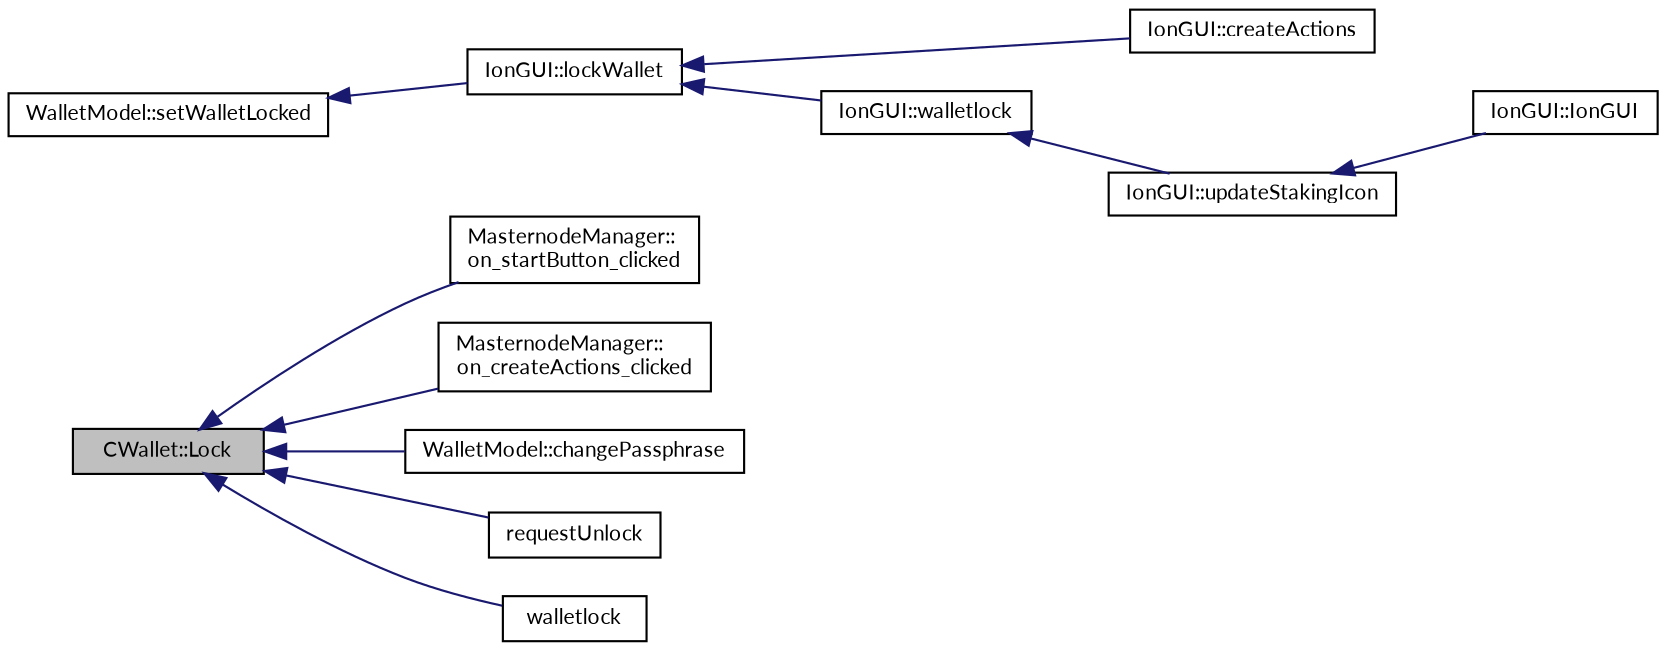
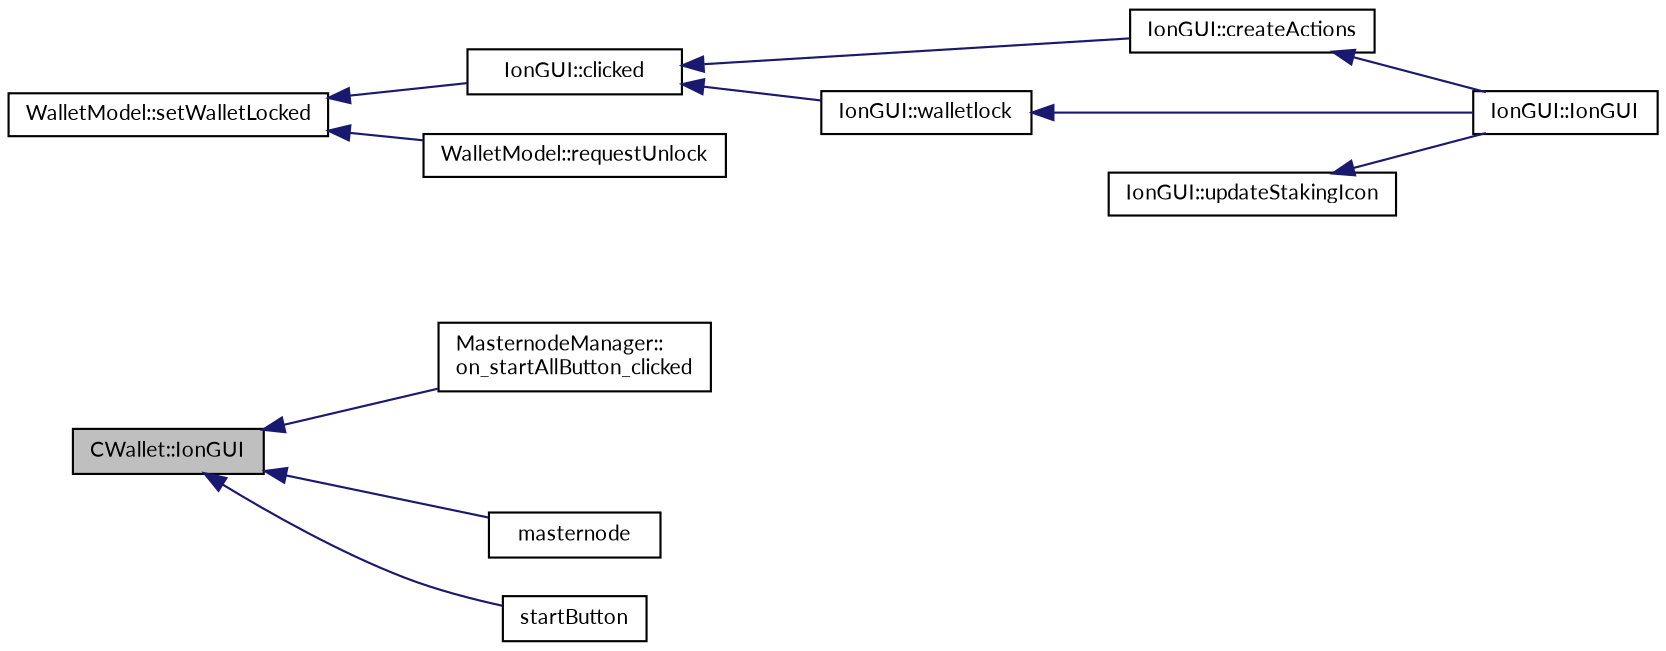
(575, 72) -> (575, 72)
none -> (1420, 75)
none -> (575, 155)
(1100, 156) -> (1263, 113)
(575, 250) -> none
(575, 357) -> (575, 357)
(168, 451) -> (168, 451)
(575, 451) -> none
(575, 535) -> (575, 535)
(575, 619) -> (575, 619)
